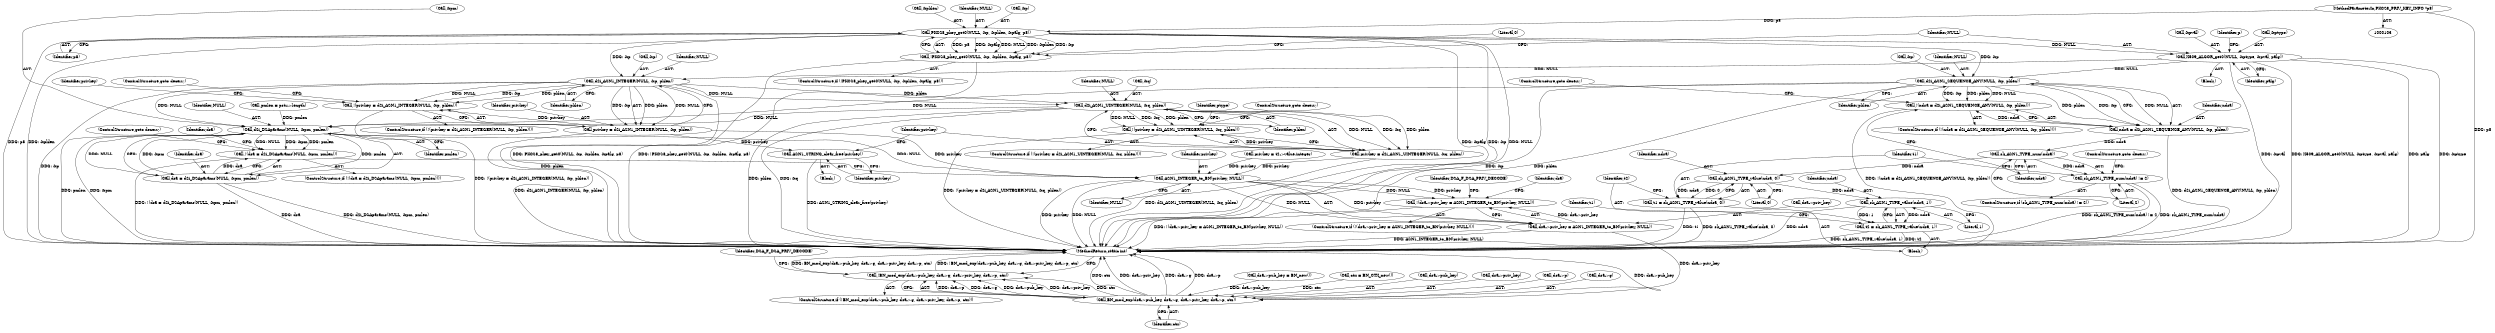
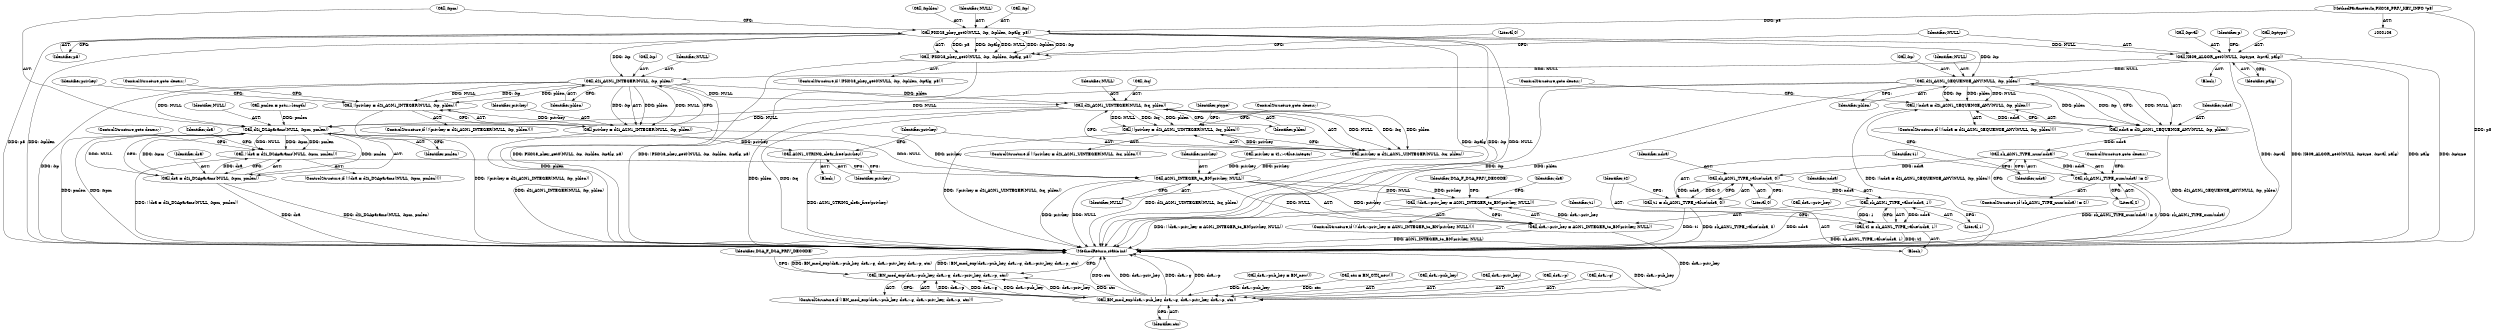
(921, 46) -> (688, 20)
